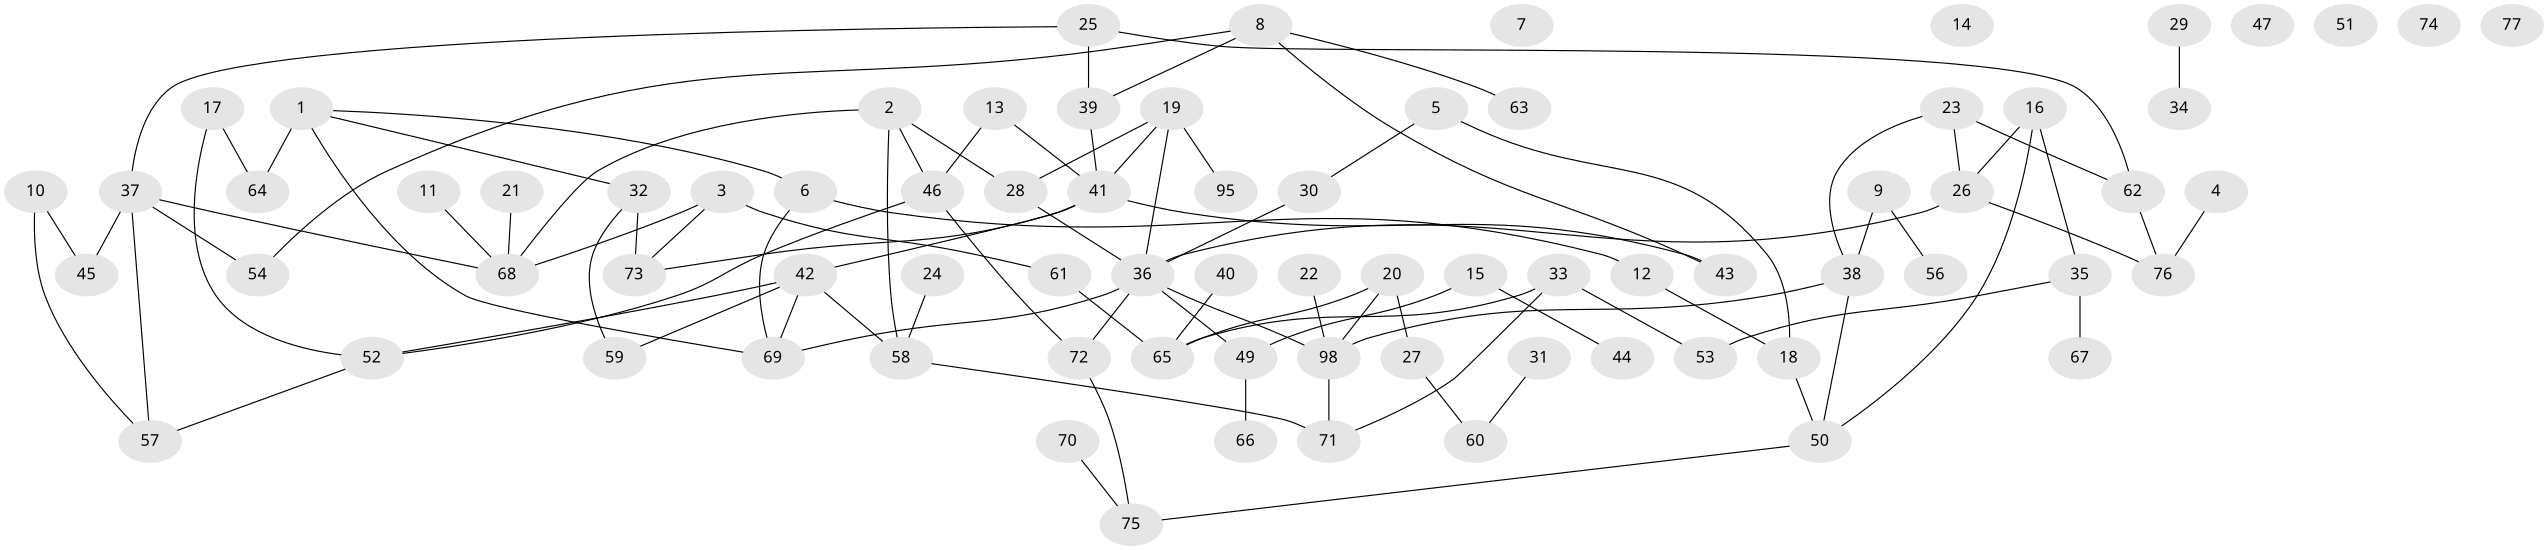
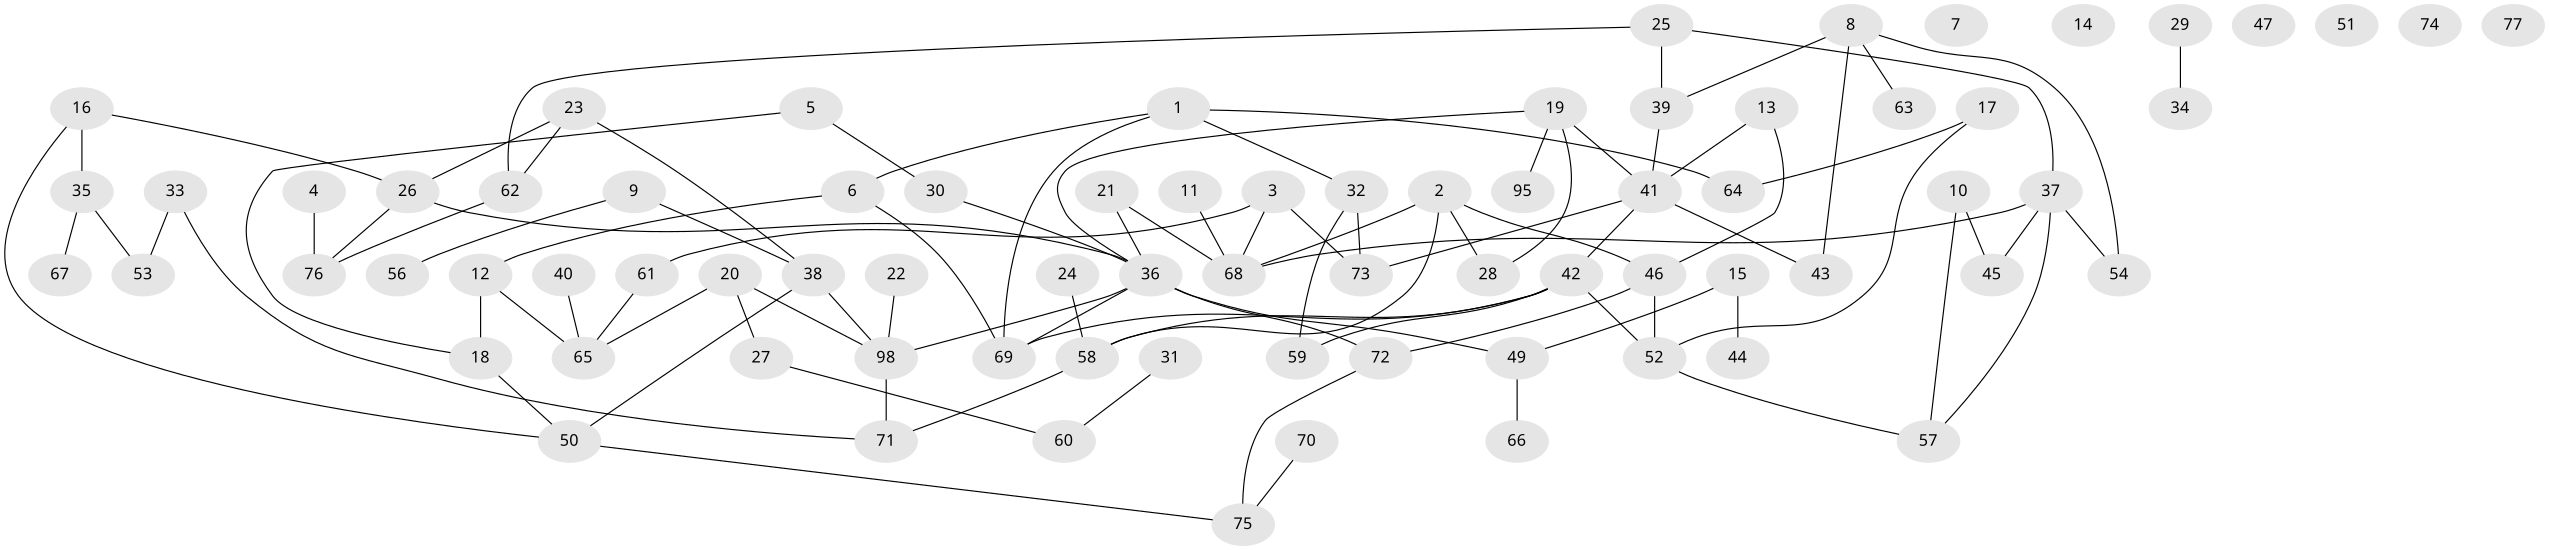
(1081, 235) -> (1132, 239)
(1414, 315) -> (532, 317)
